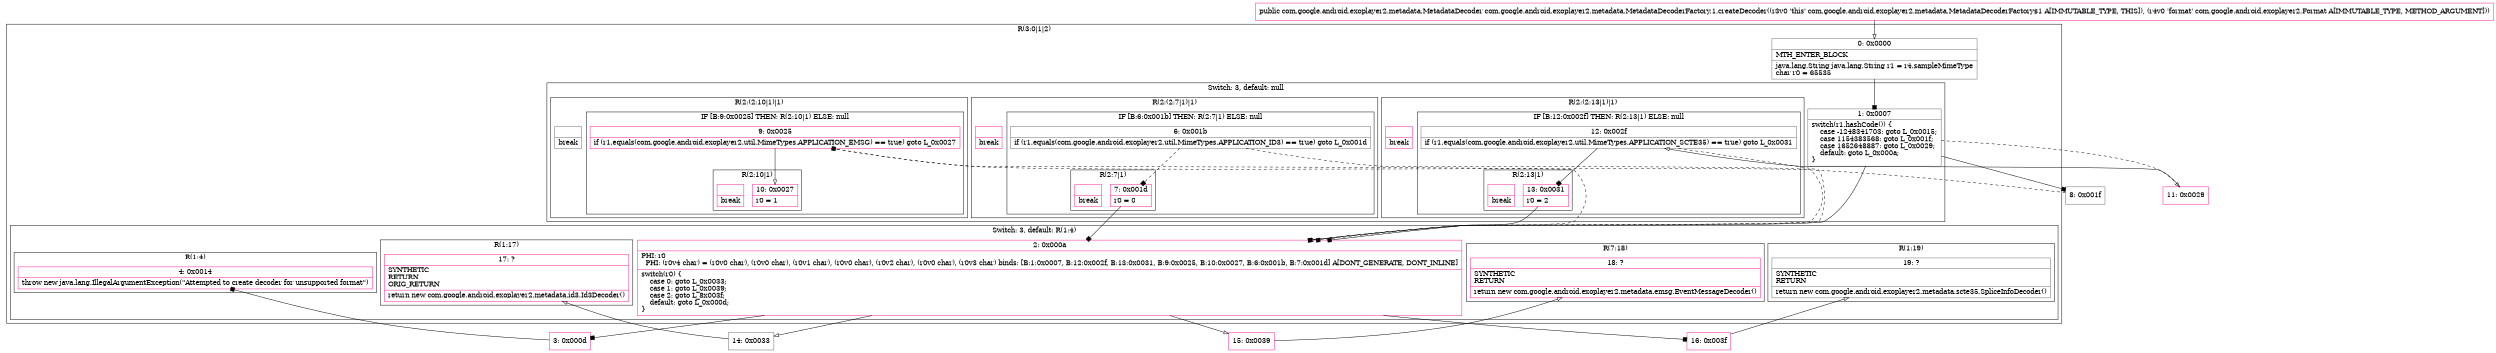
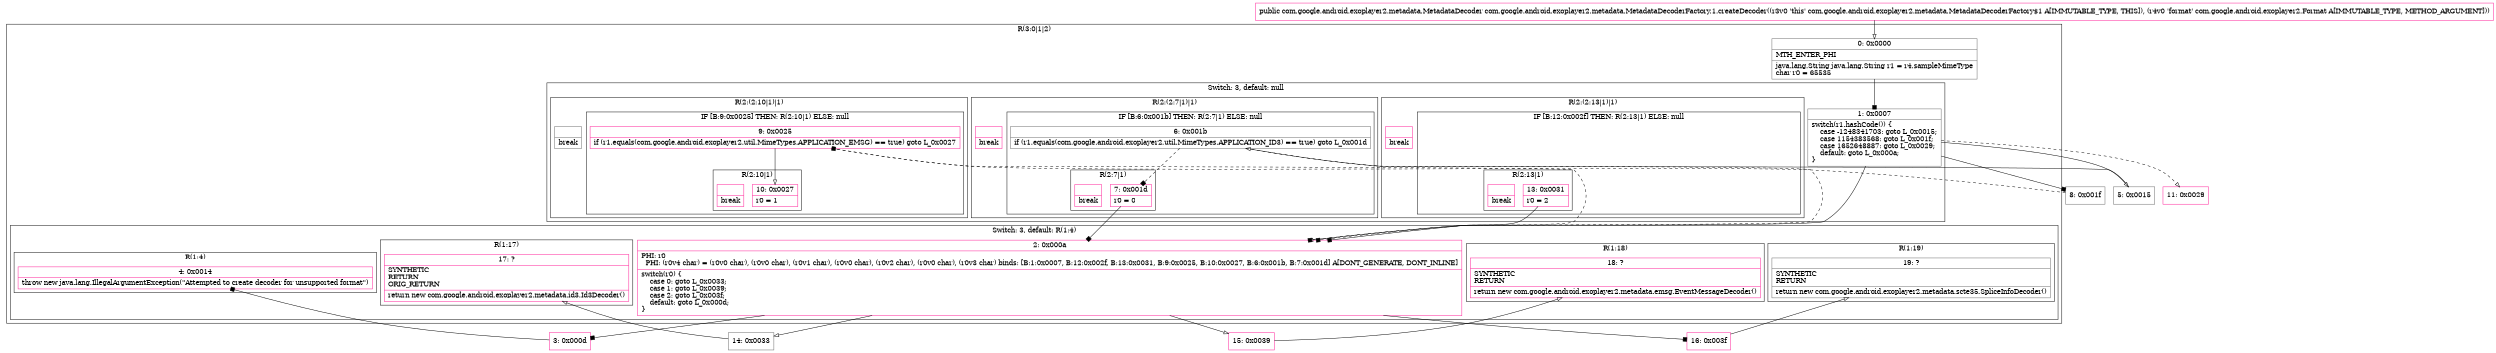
(1812, 55) -> (1806, 55)
(1609, 138) -> none
none -> (2134, 196)
(1615, 249) -> (1615, 249)
(683, 296) -> (683, 296)
